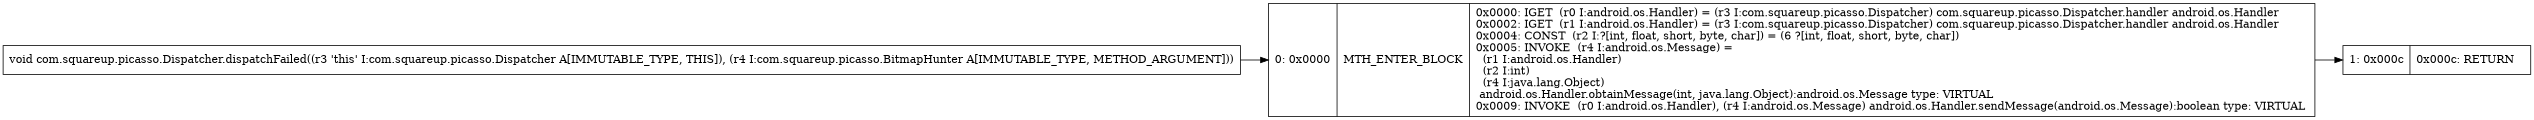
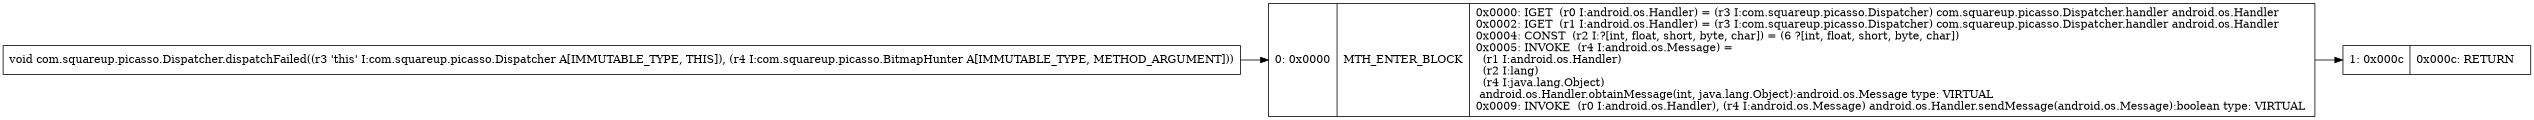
(1503, 71) -> (1507, 71)
